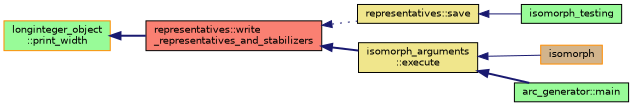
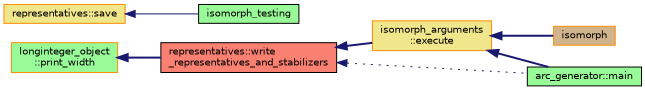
(418, 14) -> (65, 14)
(345, 23) -> (437, 68)
(514, 56) -> (527, 36)
(418, 58) -> (432, 36)
